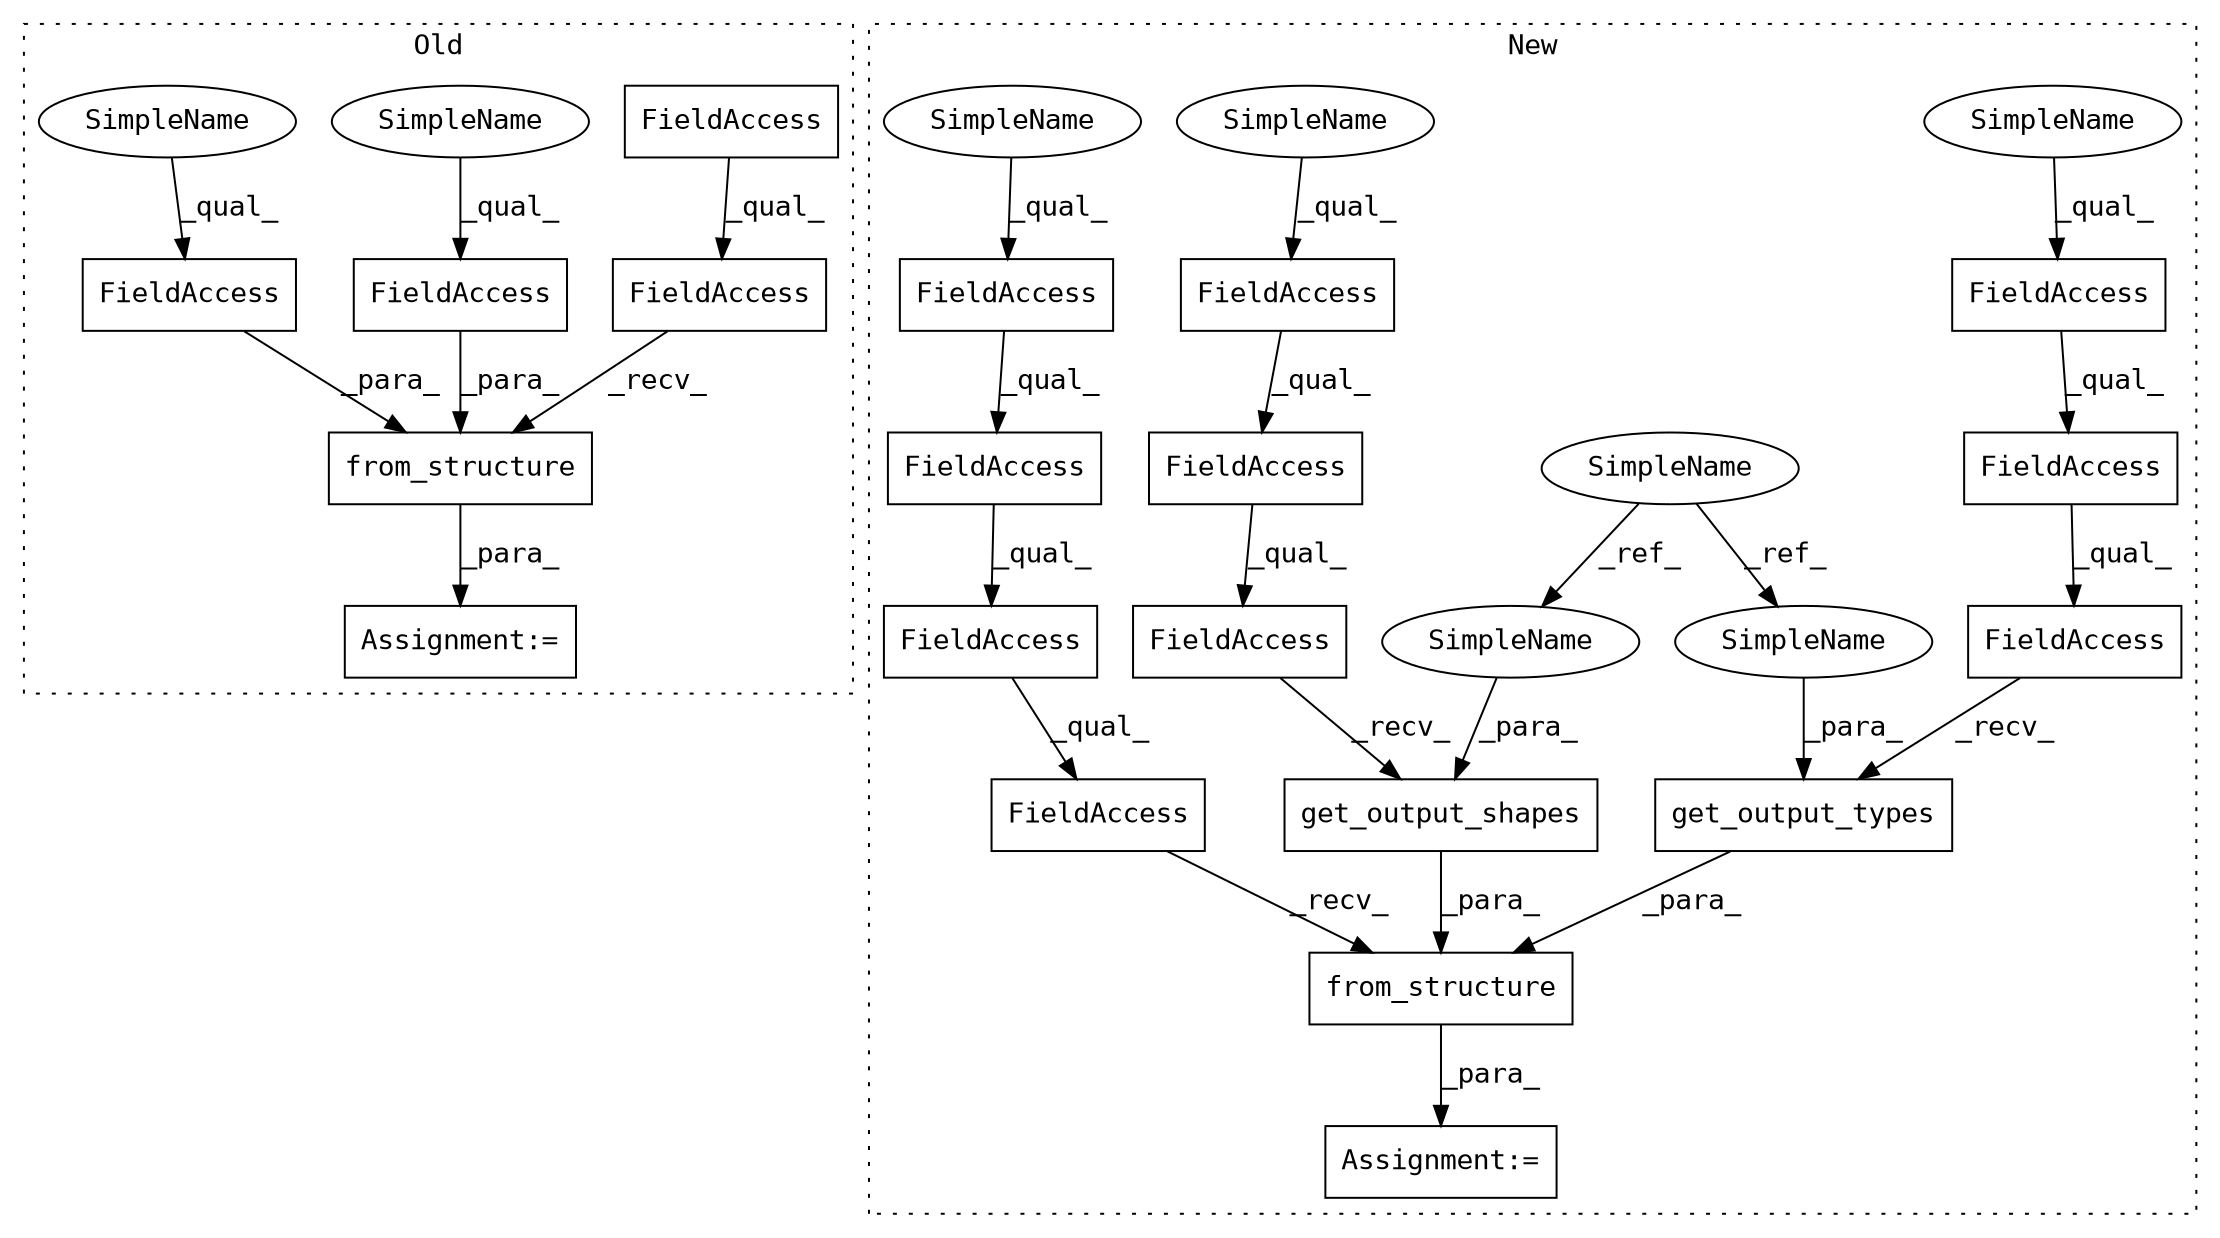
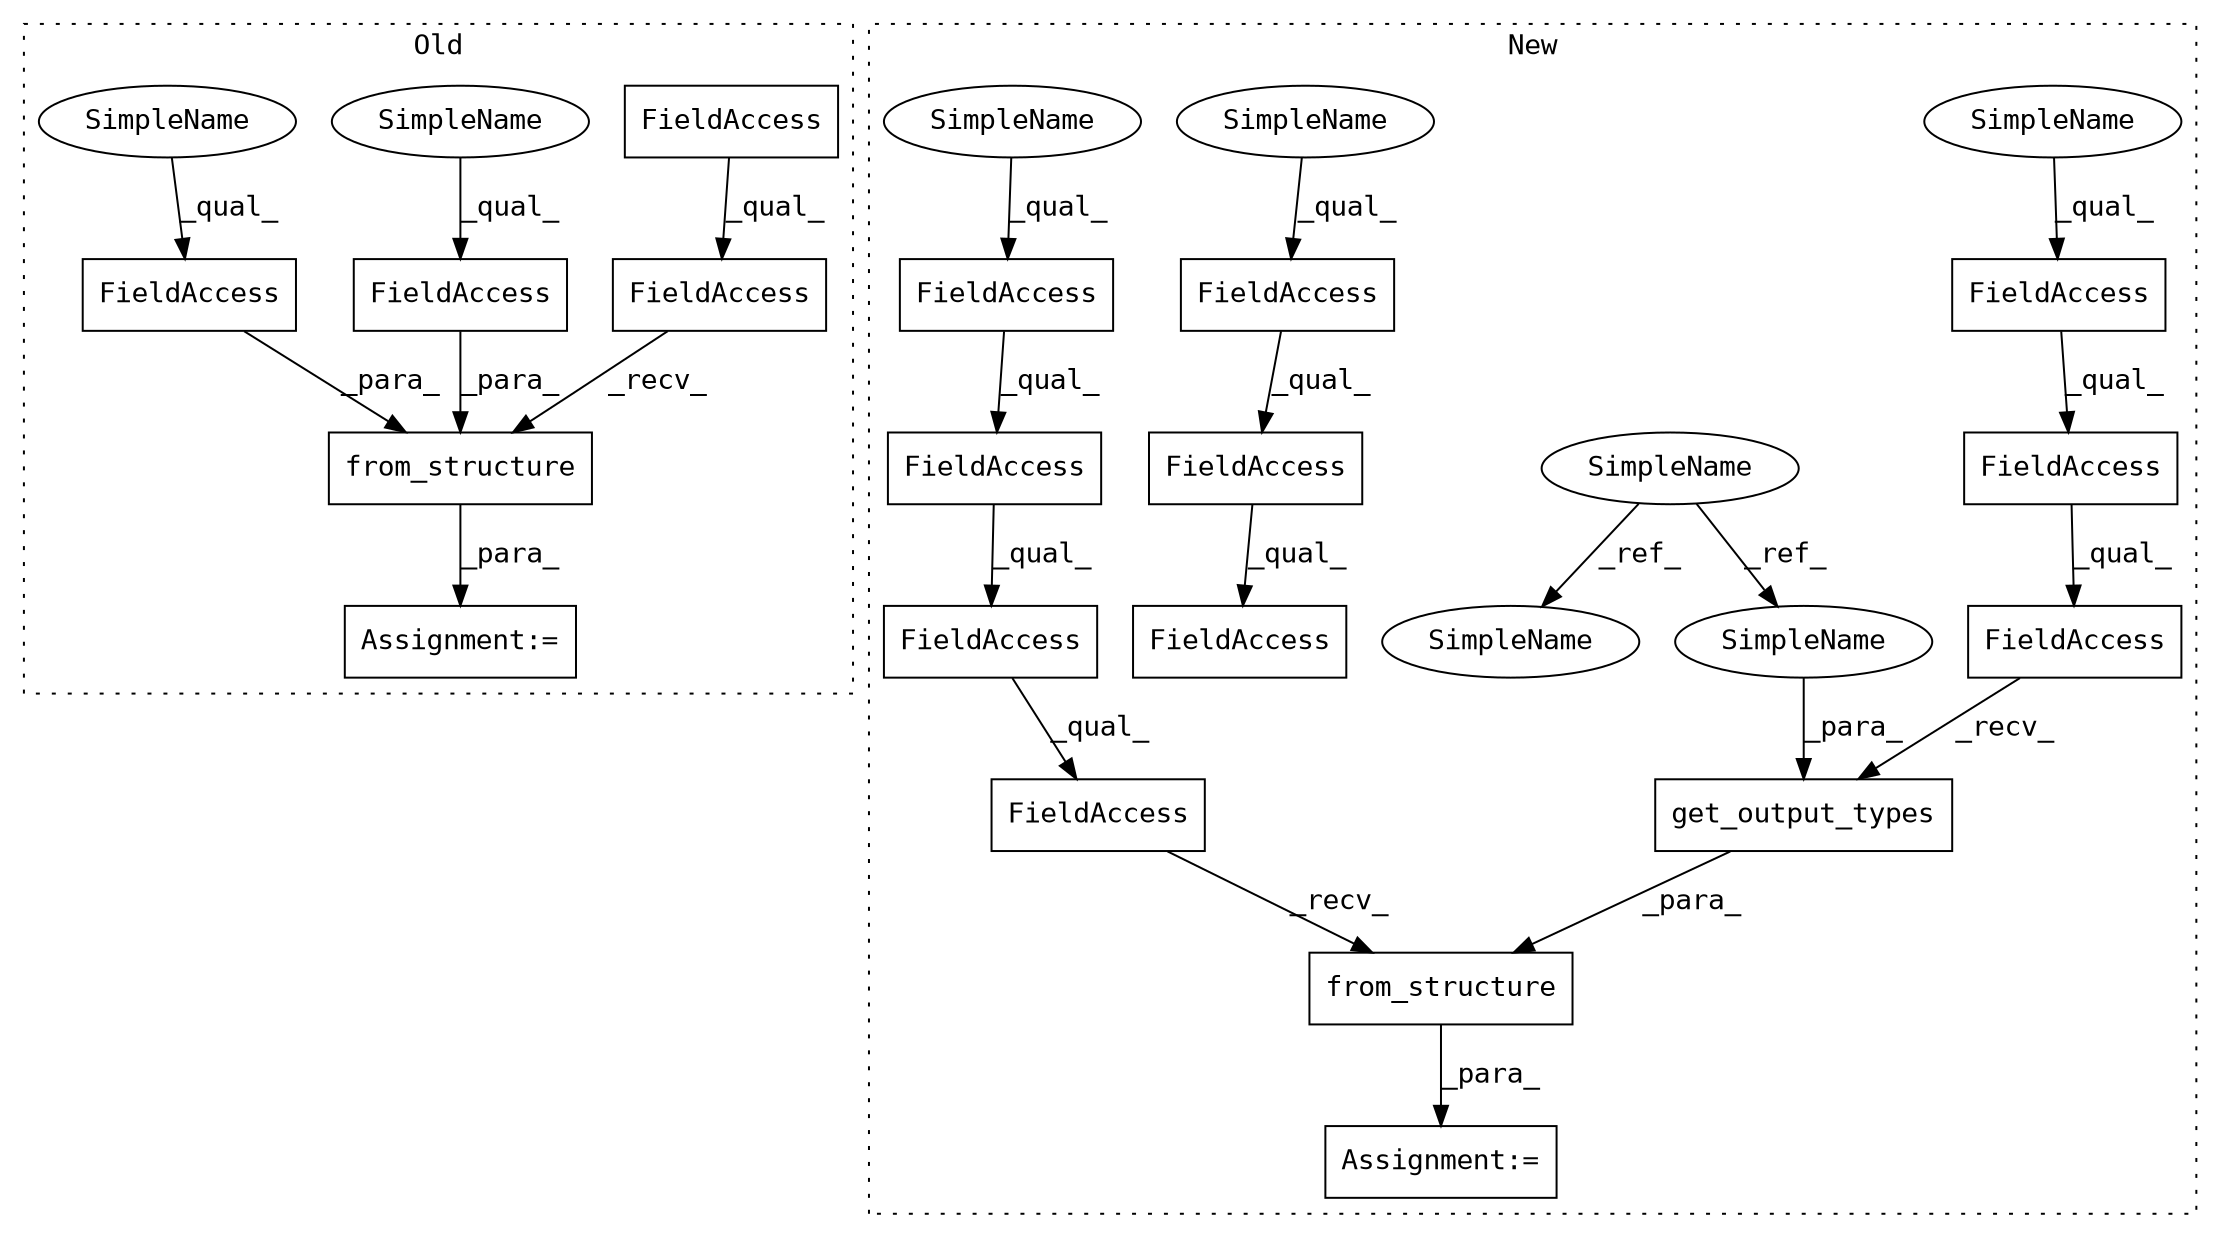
(1441, 815) -> none
